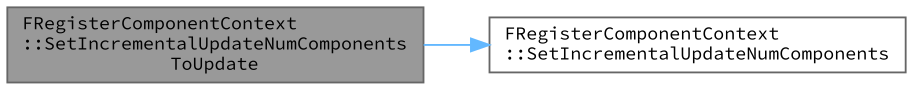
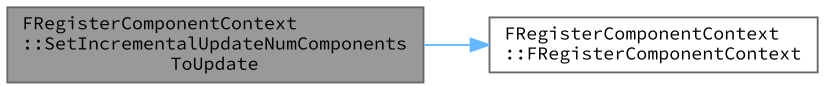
(698, 45) -> (654, 45)
